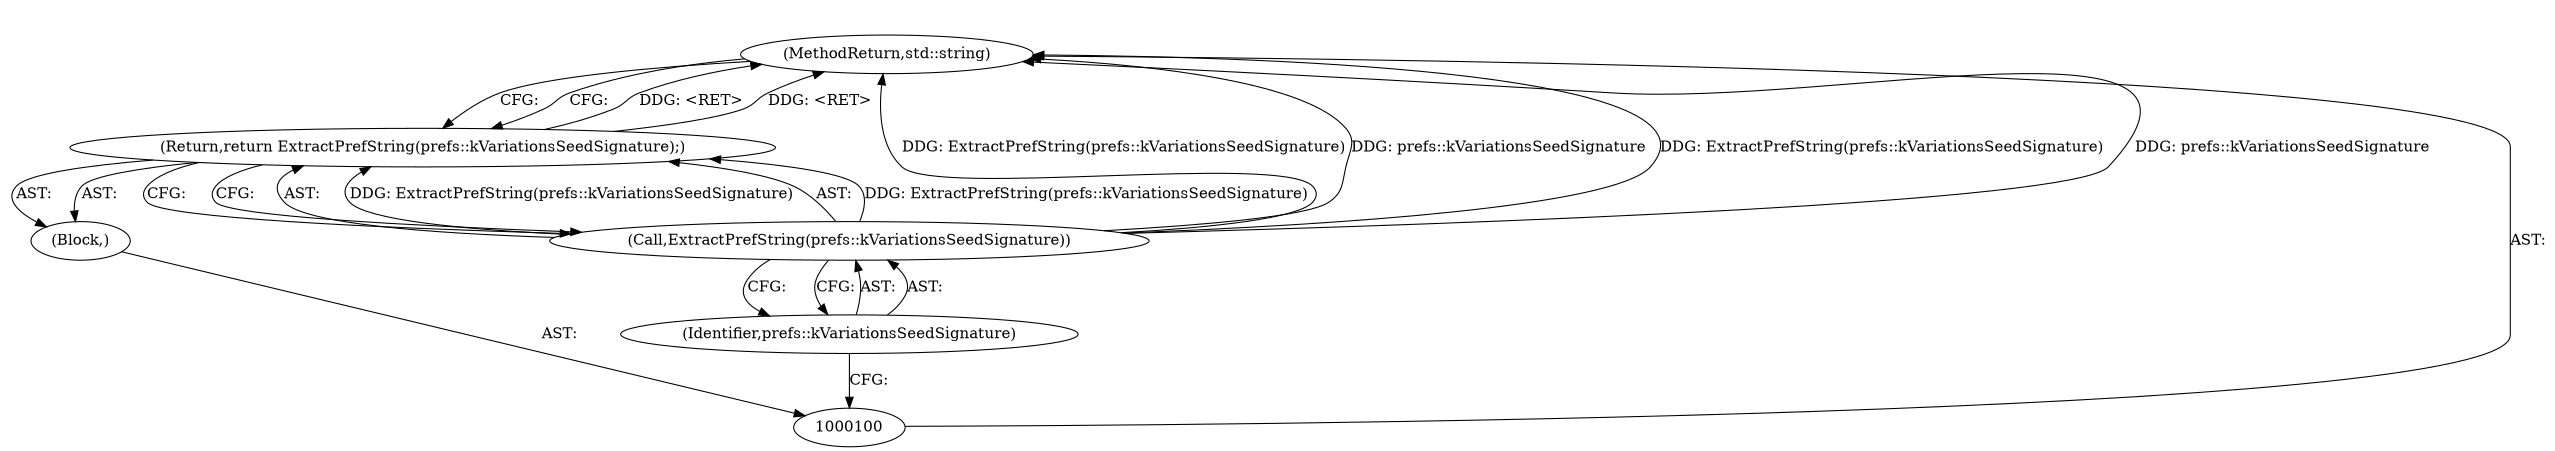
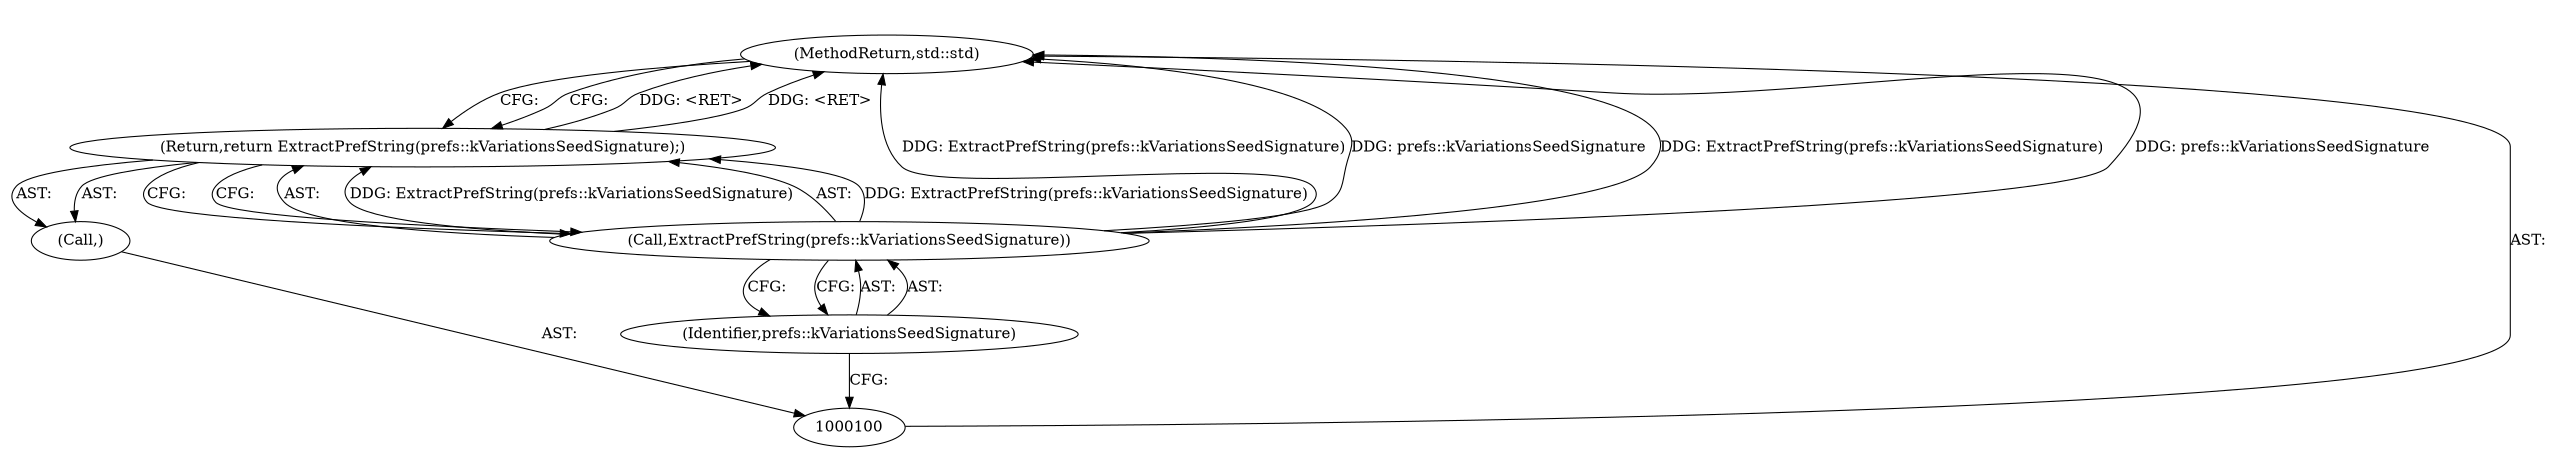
(887, 54) -> (887, 54)
(81, 241) -> (81, 241)
